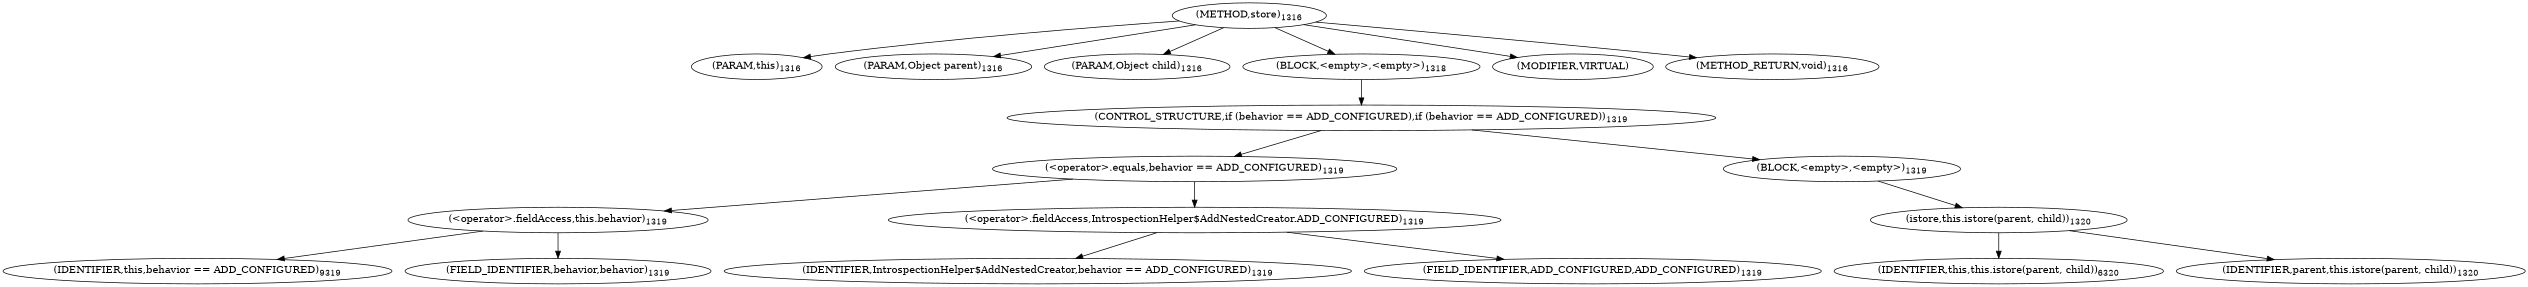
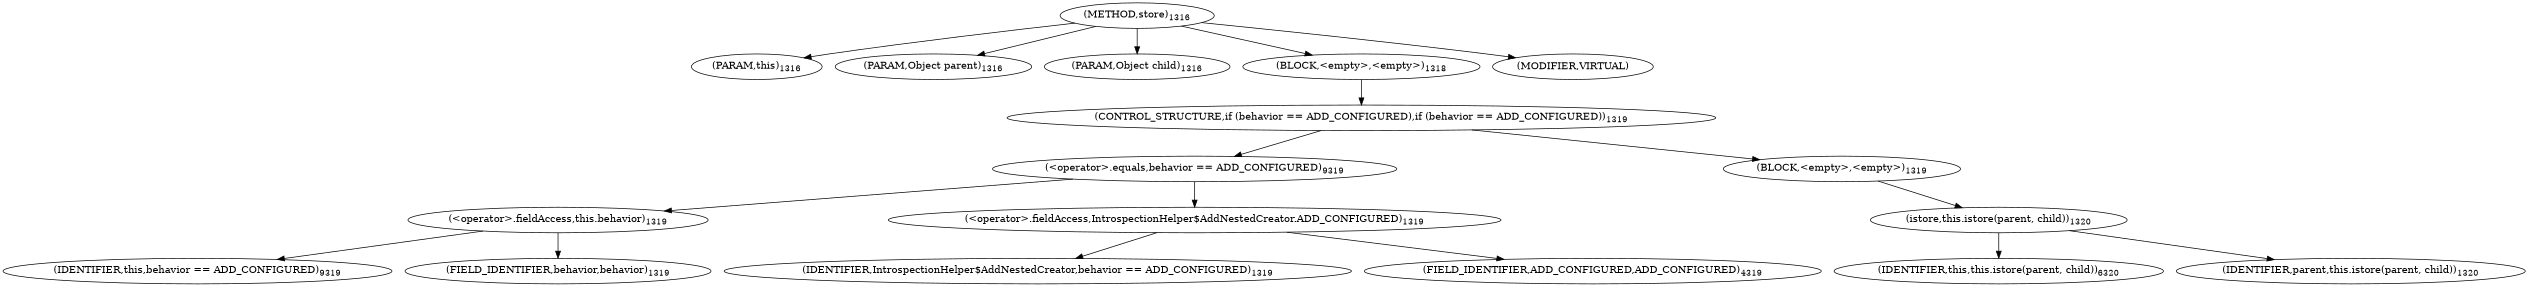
(1772, 67) -> none
(1333, 168) -> (1333, 168)
(1752, 270) -> (1752, 270)
